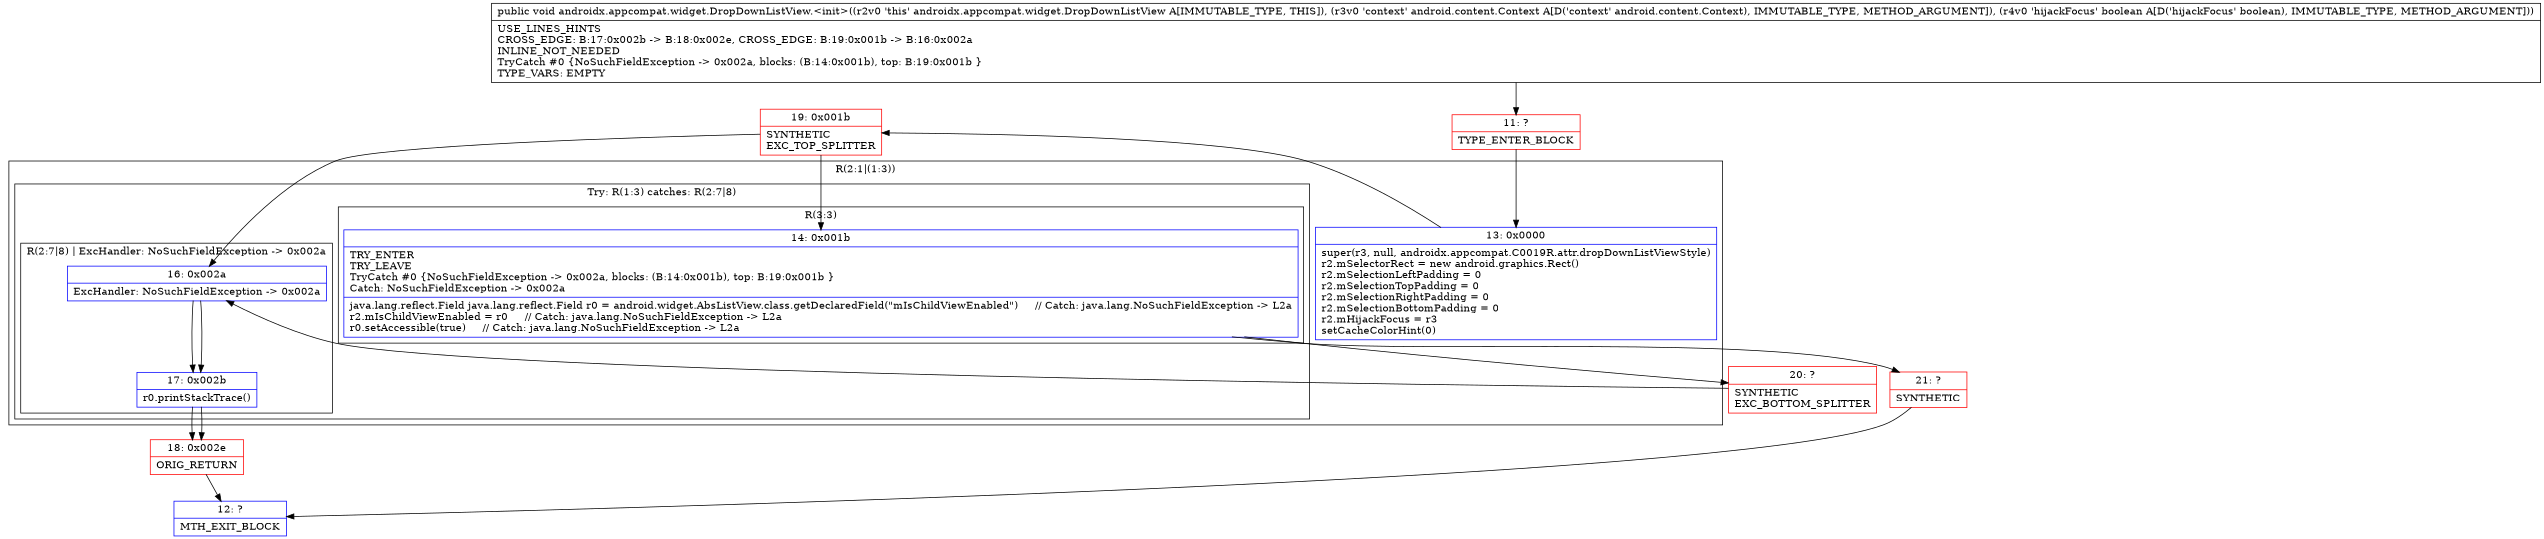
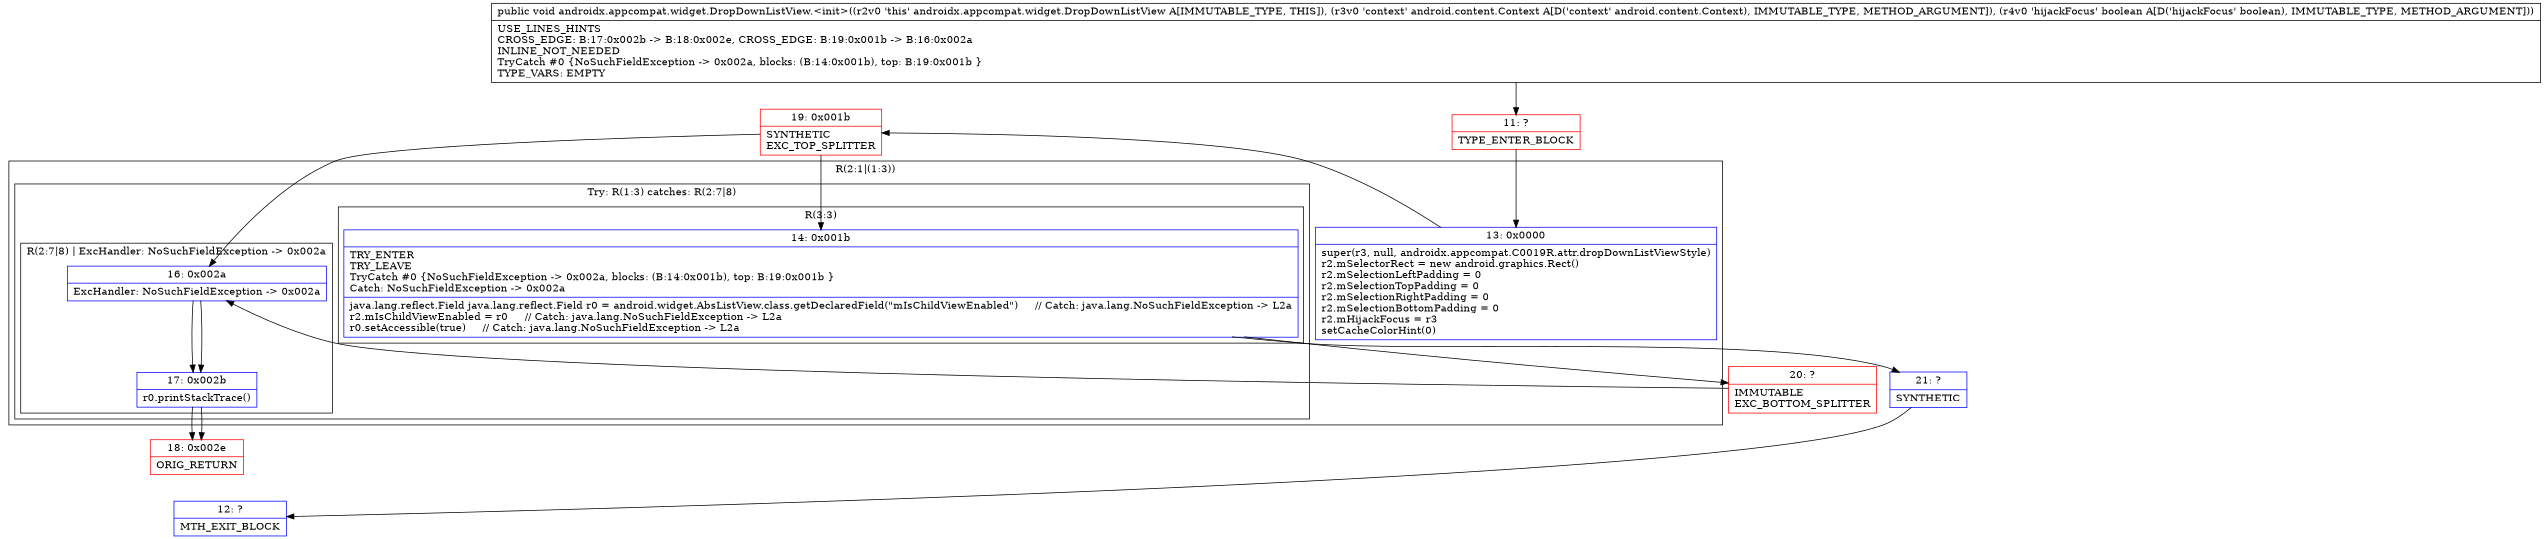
(1928, 390) -> (1928, 390)
(1767, 393) -> (1769, 393)
(212, 485) -> none
